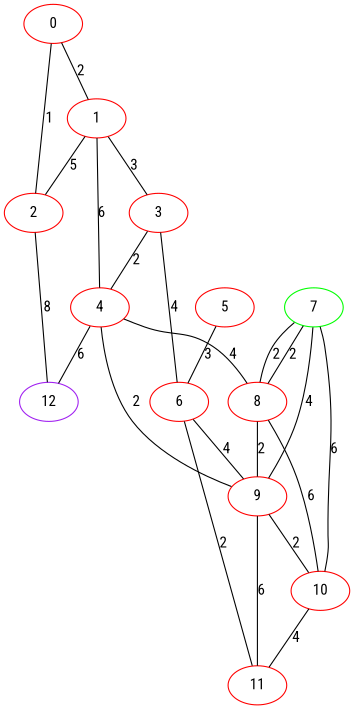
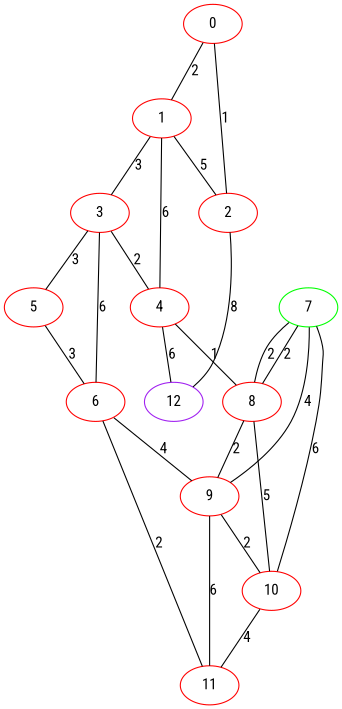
none -> (67, 260)
(174, 307) -> (103, 307)
(233, 355) -> (215, 355)
(139, 429) -> none
(311, 496) -> (267, 496)
